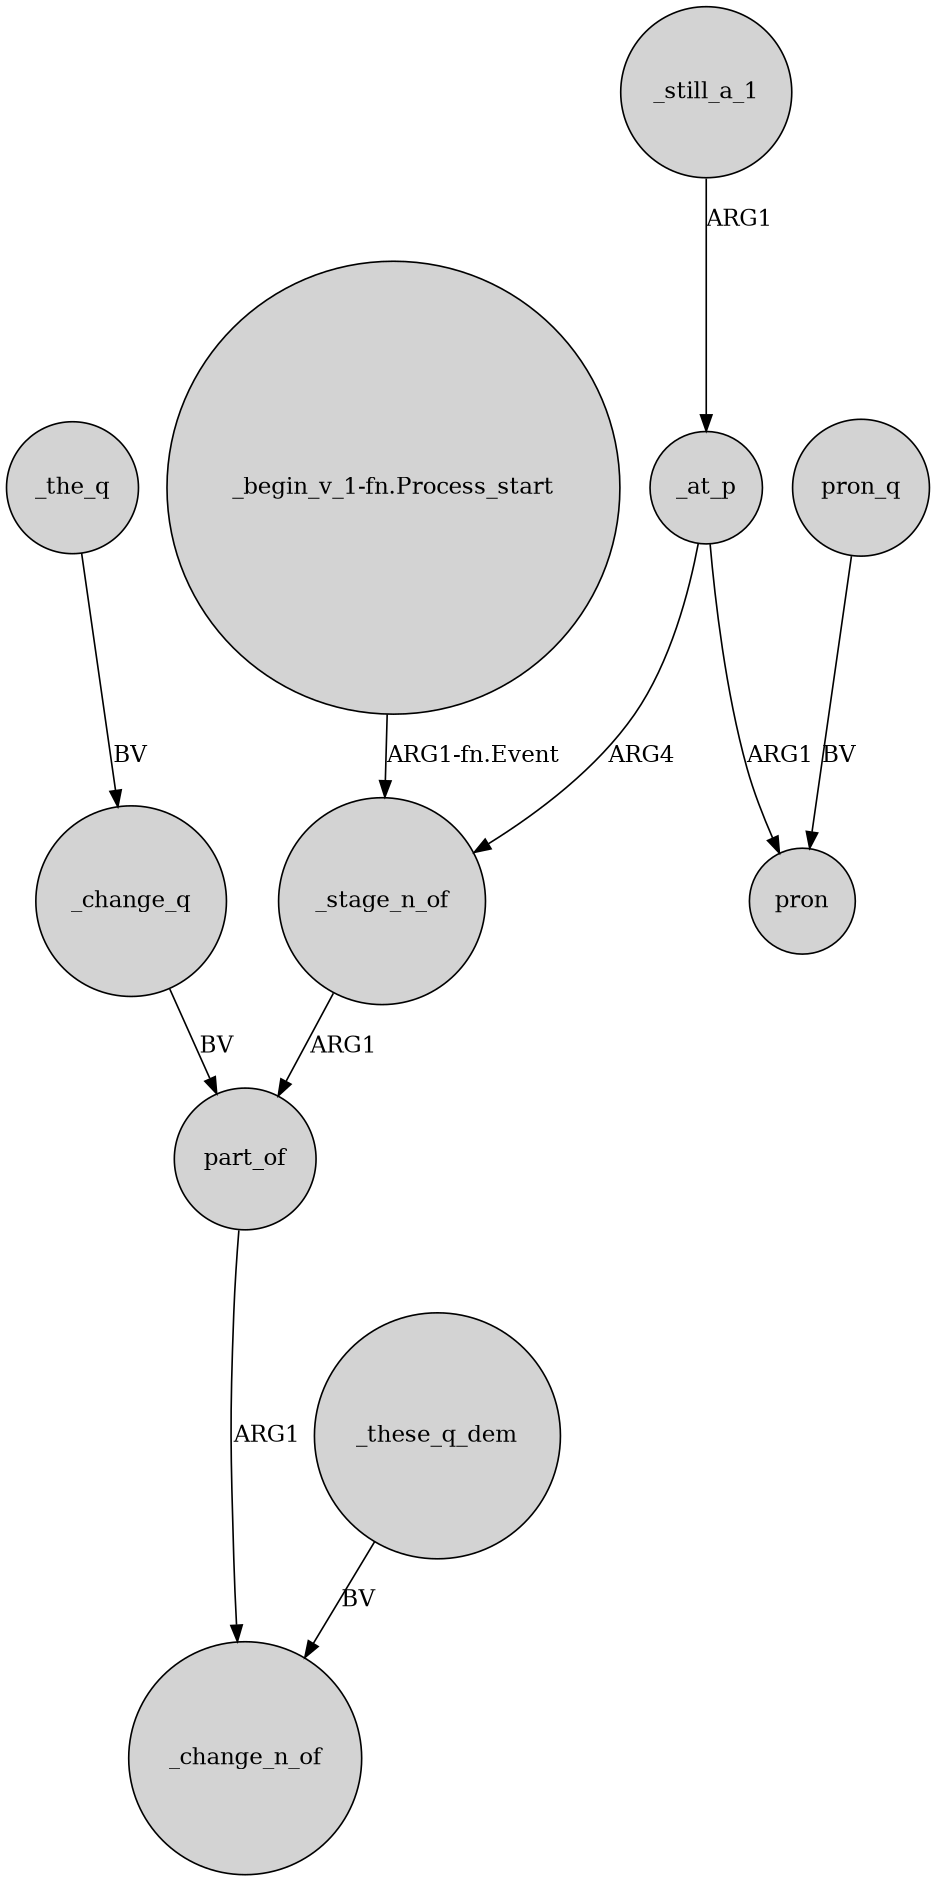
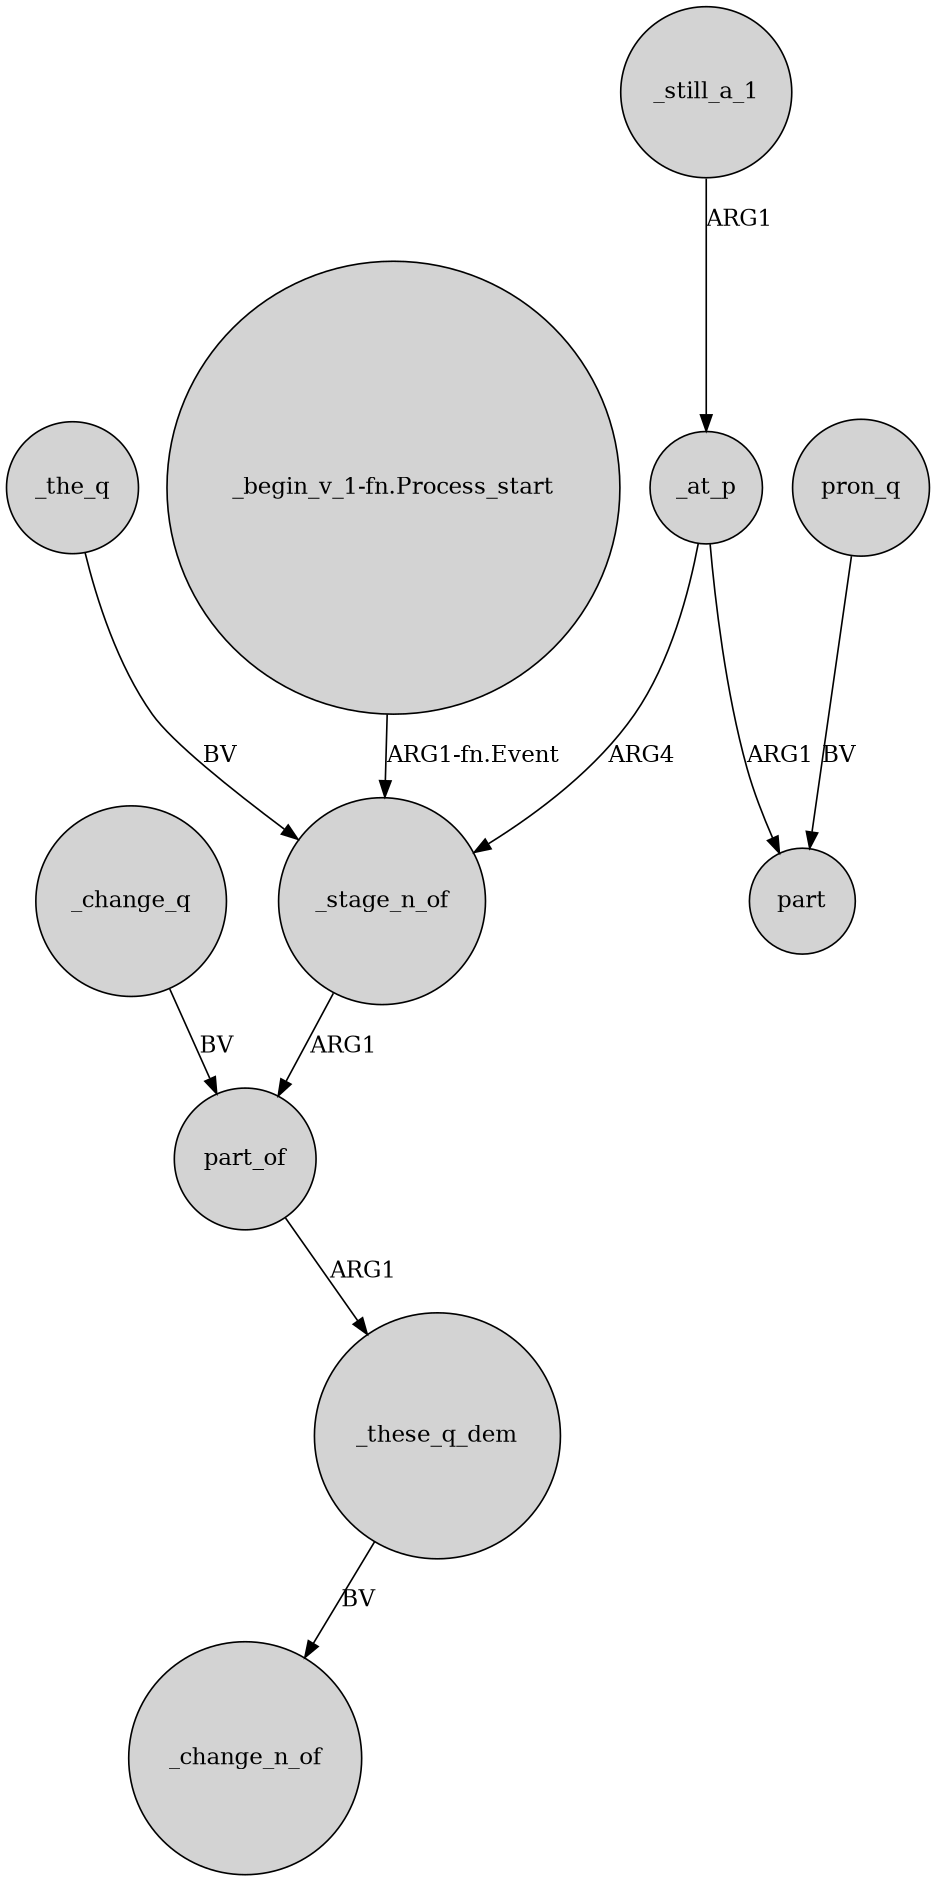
(99, 672) -> (152, 714)
(802, 901) -> (802, 901)
(231, 1427) -> (322, 1269)
